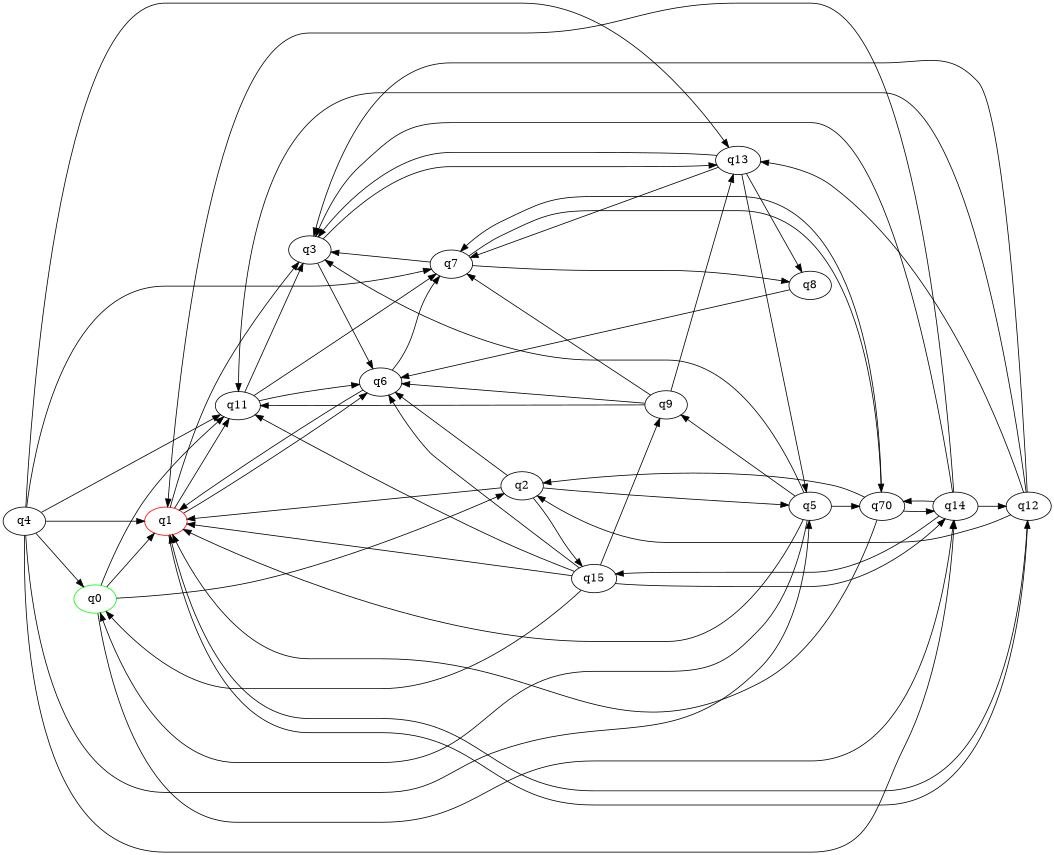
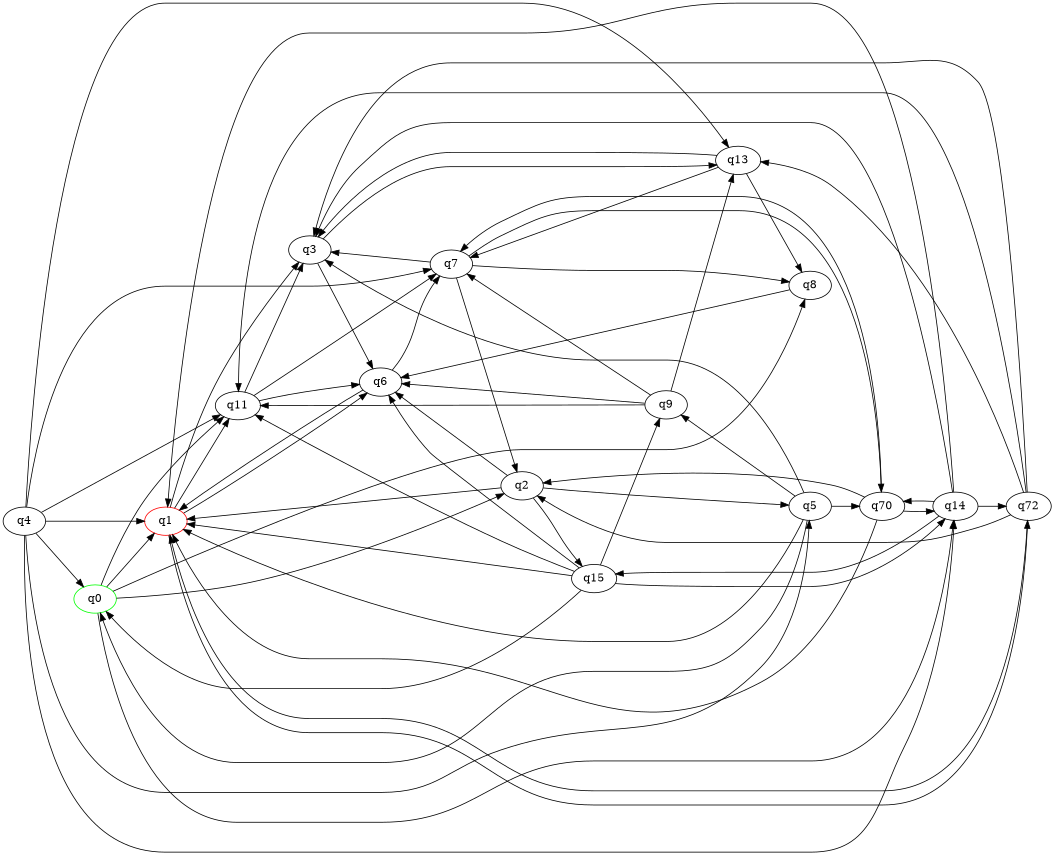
(773, 329) -> none
none -> (486, 371)
none -> (463, 459)
(1029, 506) -> (1029, 506)
